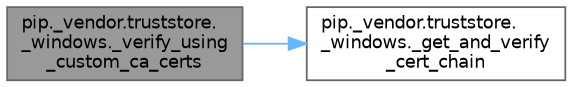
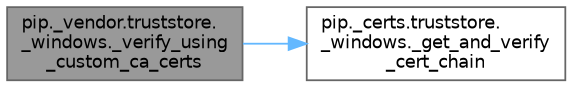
(436, 44) -> (436, 44)
